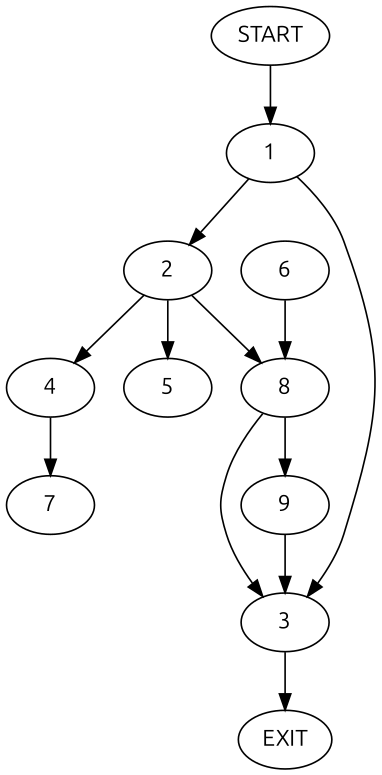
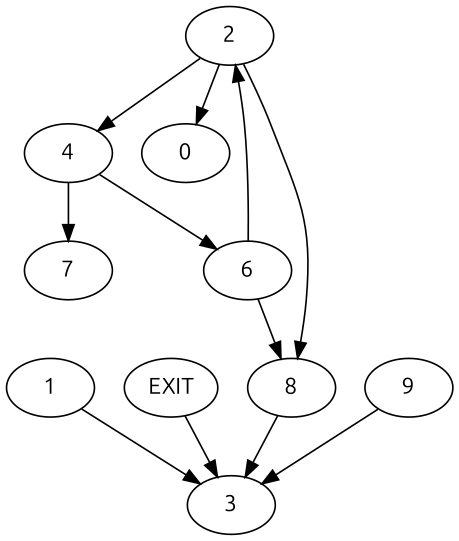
(270, 36) -> none
(225, 206) -> (247, 161)
none -> (151, 207)
(168, 388) -> (186, 153)
(285, 438) -> none
(285, 673) -> (197, 439)
